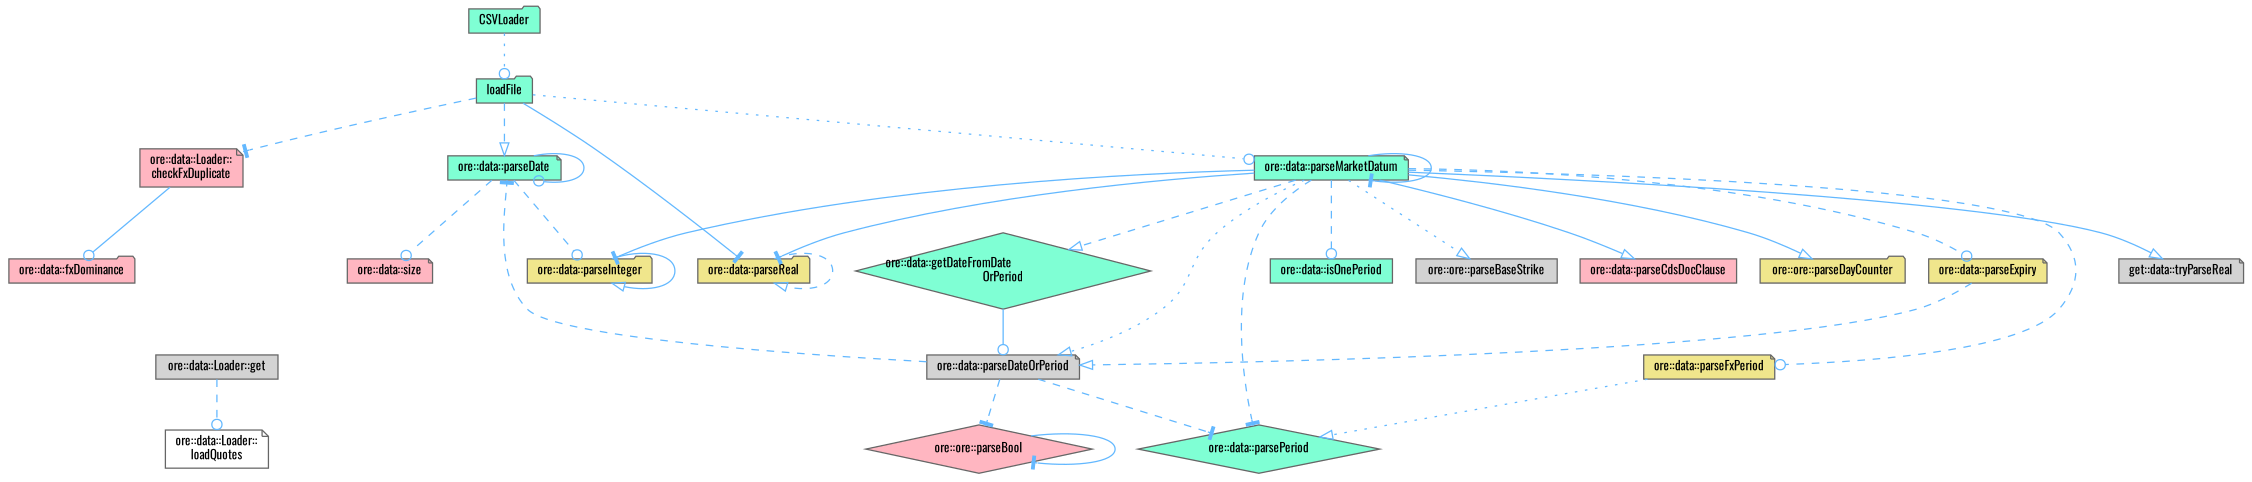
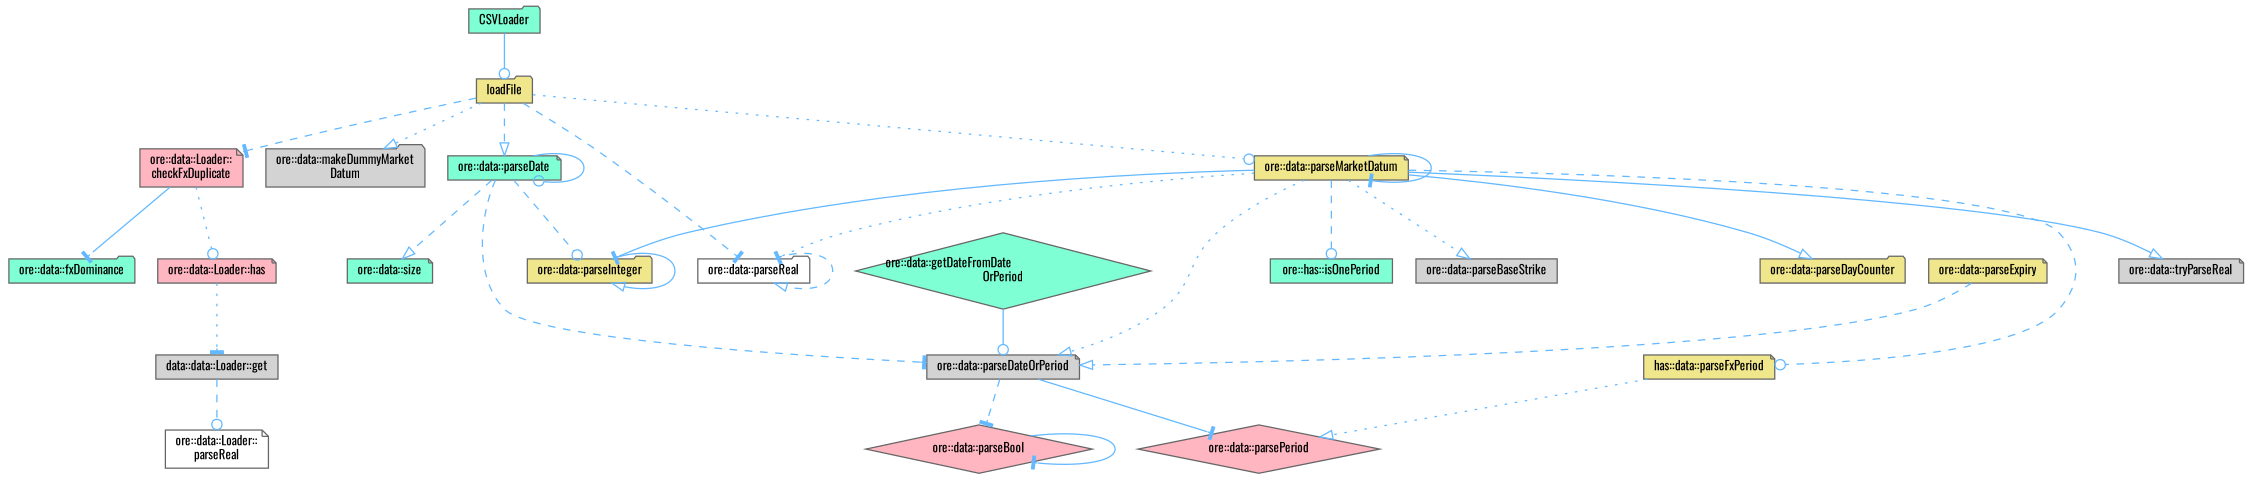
(504, 51) -> (504, 51)
(504, 91) -> (504, 91)
none -> (345, 168)
(1331, 168) -> (1331, 168)
(632, 175) -> (632, 175)
(1015, 198) -> (1015, 198)
(1787, 202) -> none
(1188, 213) -> none
(452, 215) -> (452, 215)
(131, 220) -> (131, 220)
(72, 271) -> (72, 271)
none -> (217, 271)
(390, 271) -> (390, 271)
(754, 271) -> (754, 271)
(1331, 271) -> (1331, 271)
(1487, 271) -> (1487, 271)
(1658, 271) -> none
(1833, 271) -> (1833, 271)
(2181, 271) -> (2181, 271)
(1244, 288) -> none
(661, 340) -> (642, 340)
(217, 367) -> (217, 367)
(1709, 367) -> (1709, 367)
(1123, 406) -> (1123, 406)
(217, 449) -> (217, 449)
(979, 449) -> (979, 449)
(1259, 449) -> (1259, 449)
